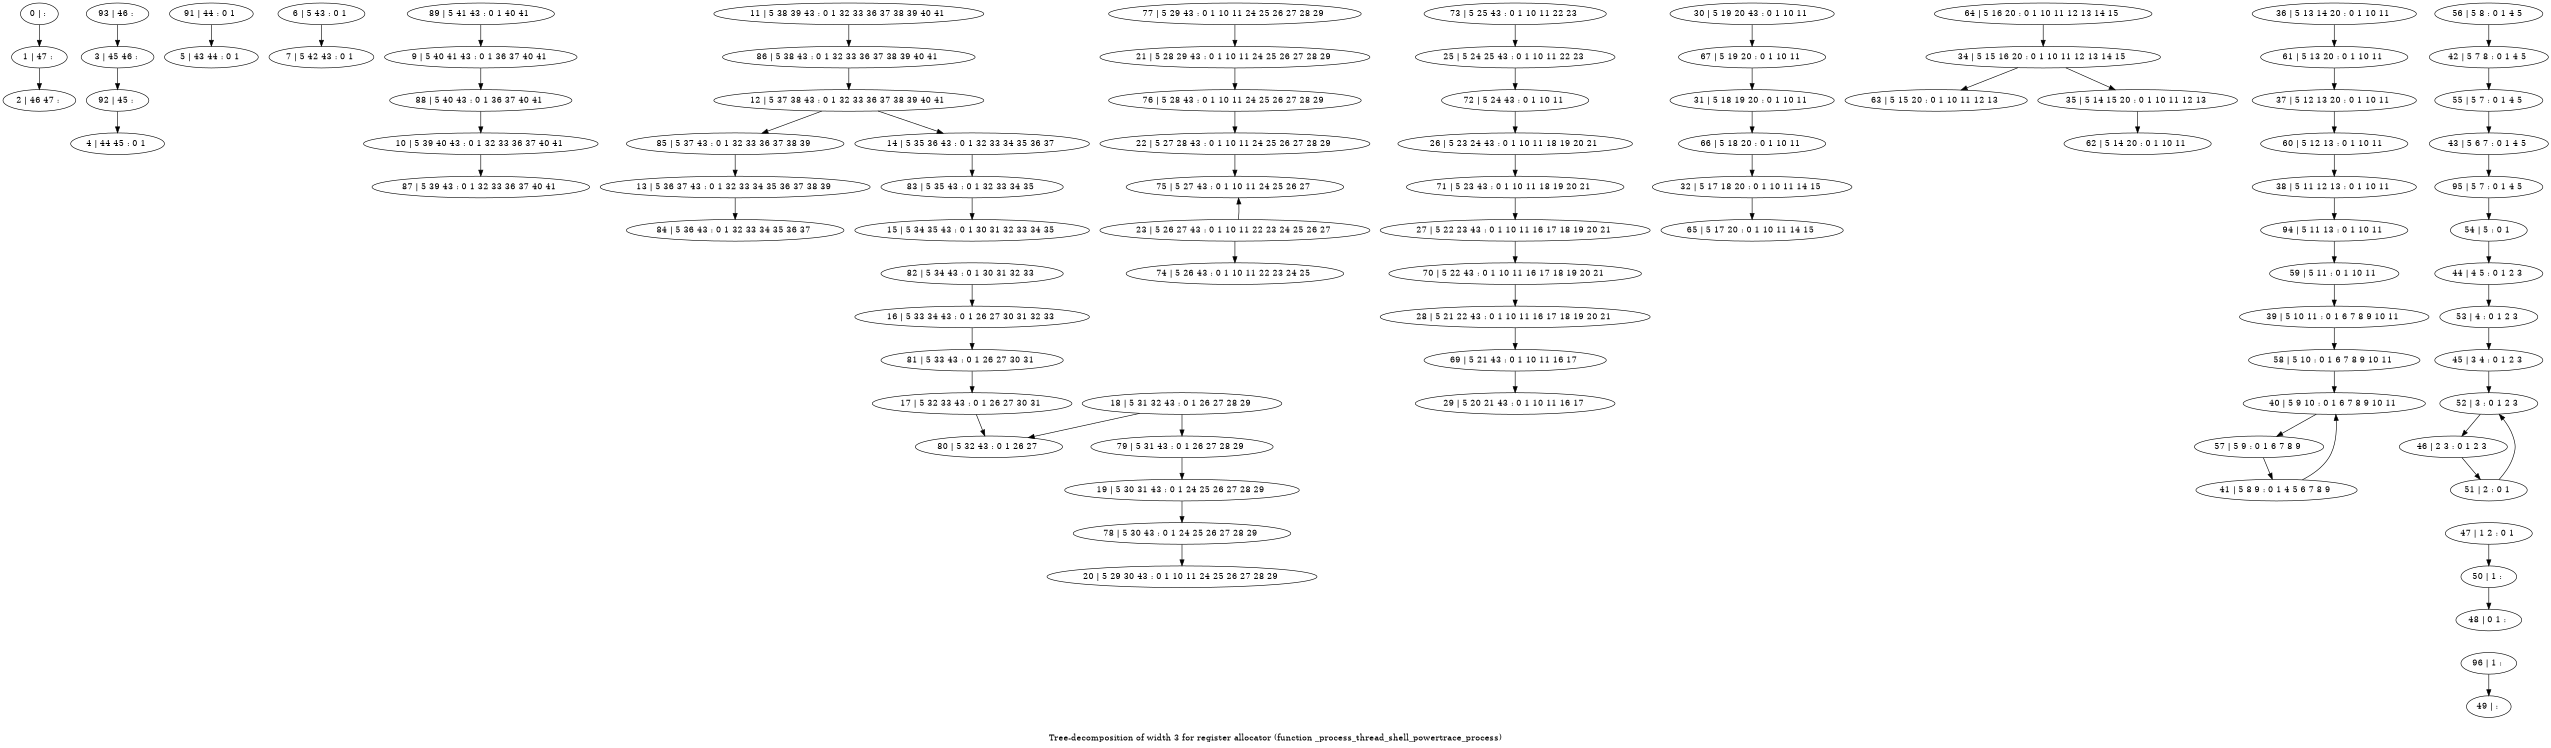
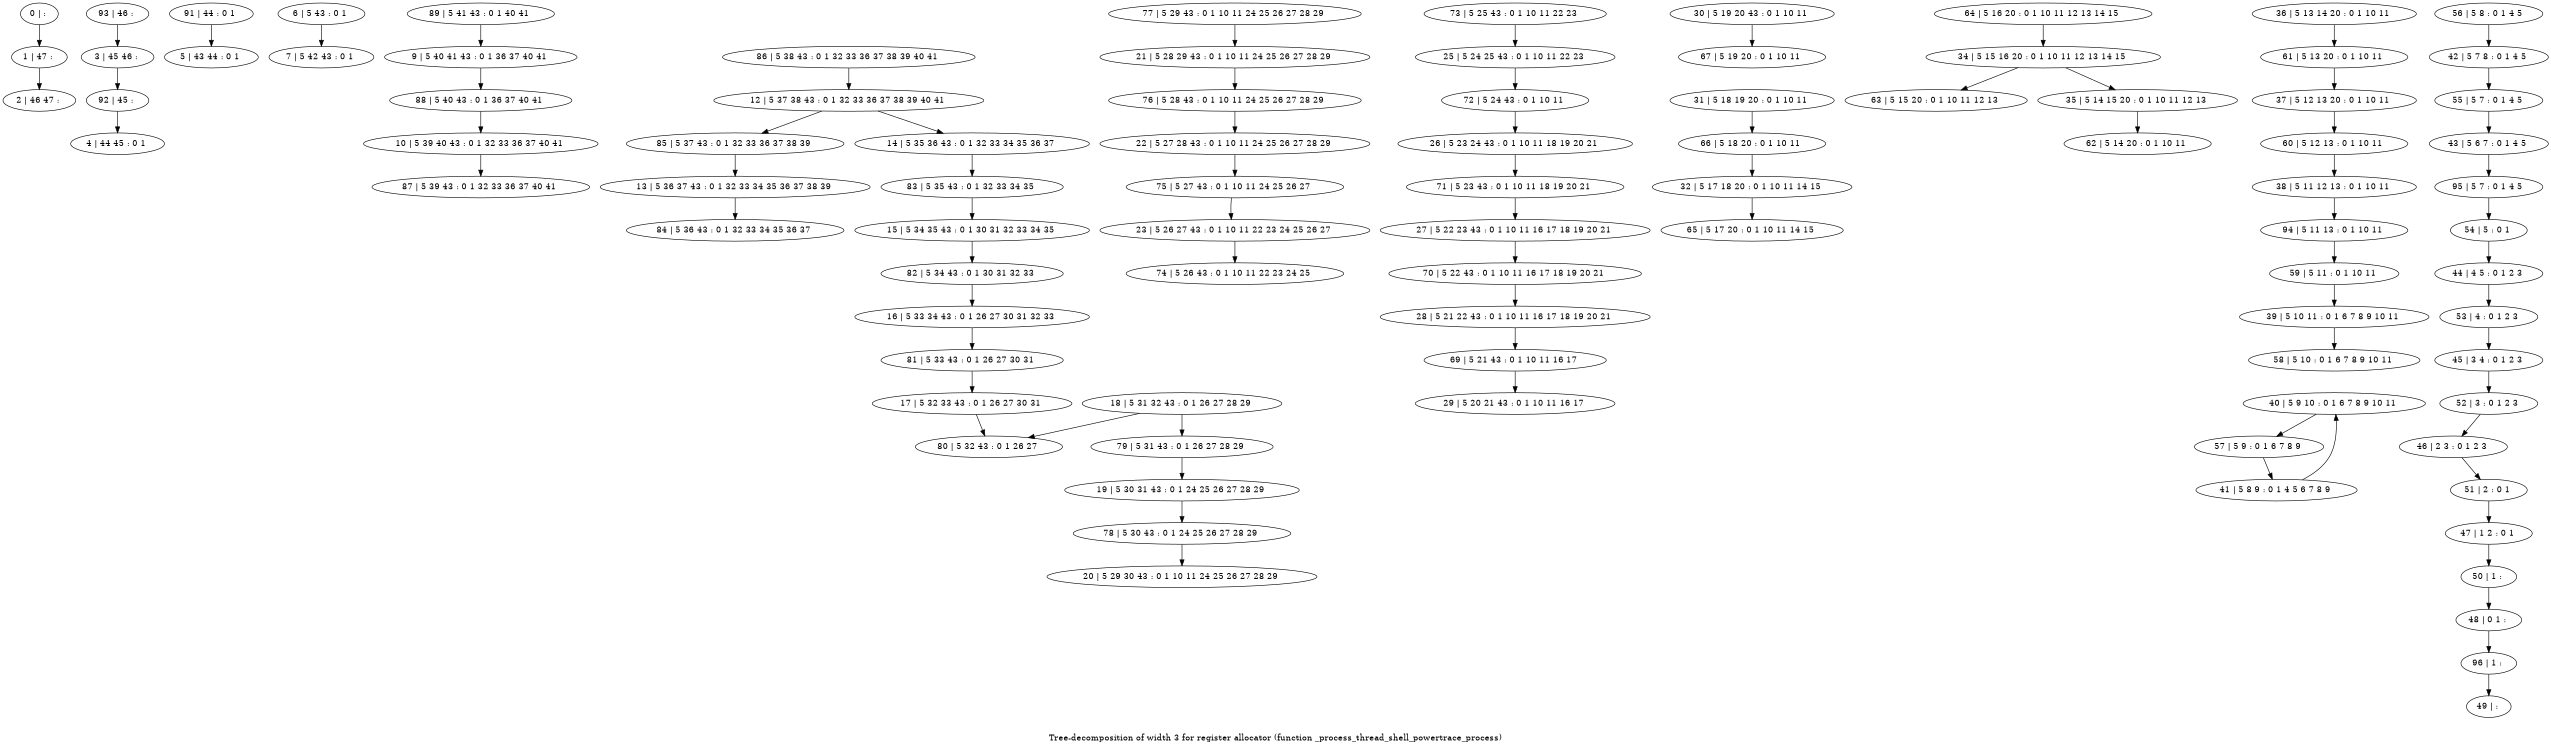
(849, 14) -> none
(1752, 76) -> none
(1239, 212) -> (1231, 206)
none -> (972, 249)
(2334, 379) -> none
(2515, 450) -> (2489, 509)
none -> (2489, 639)
